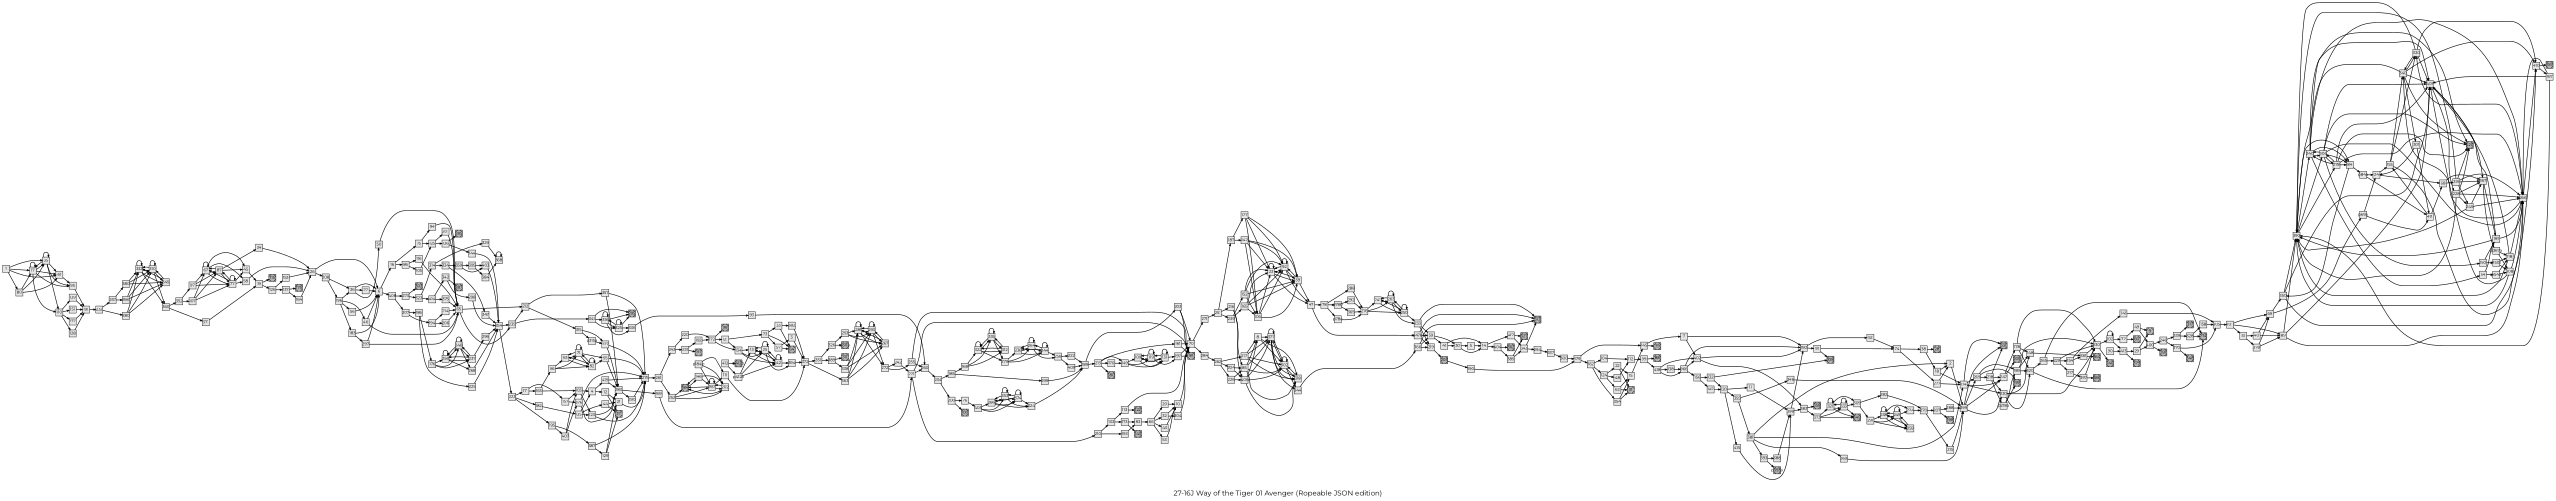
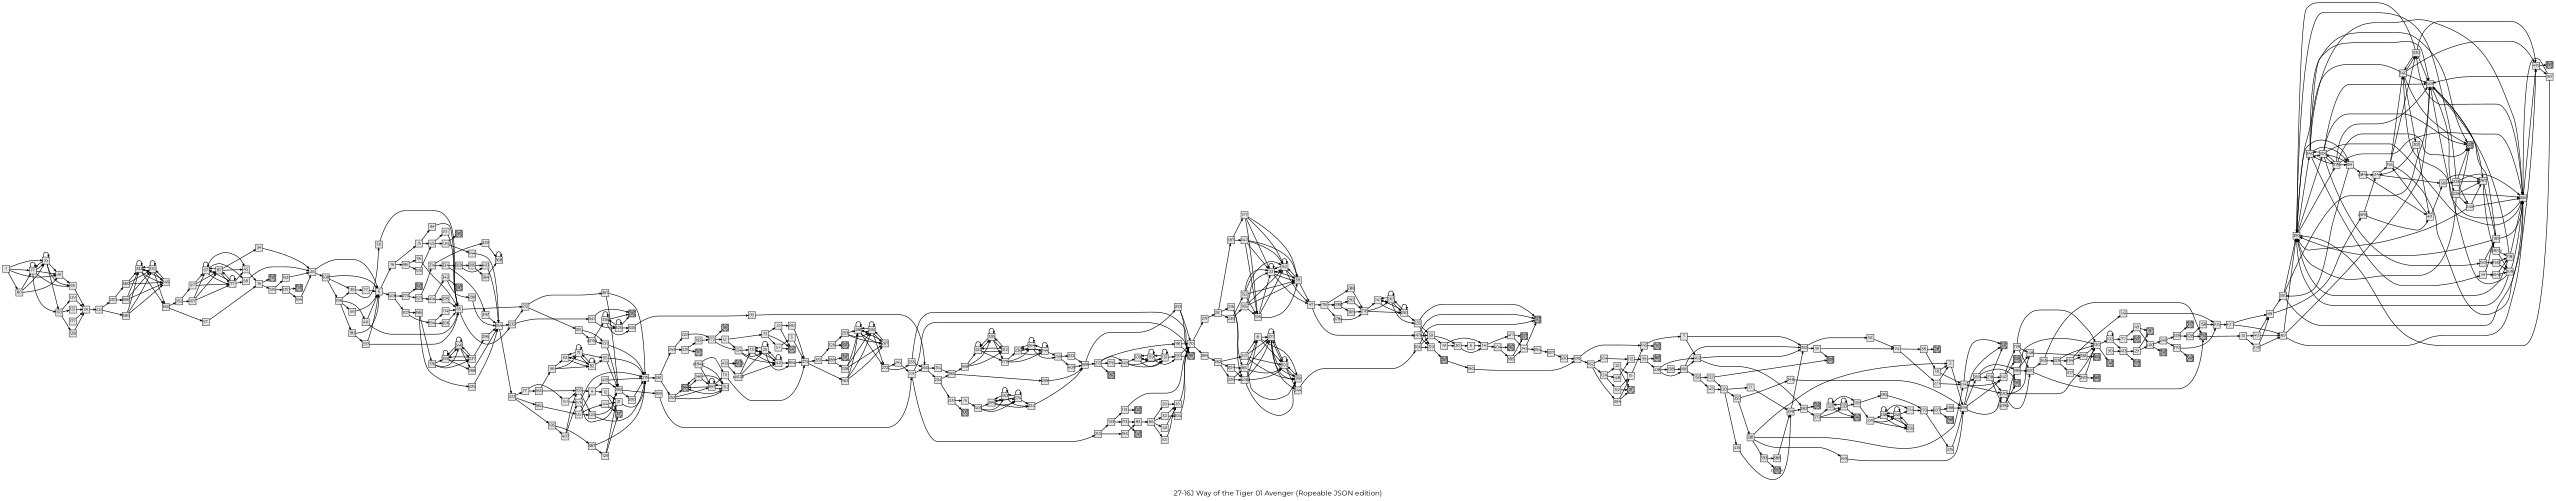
(365, 284) -> (354, 276)
(65, 316) -> none
(598, 319) -> (598, 331)
(2236, 330) -> (2222, 336)
none -> (938, 368)
